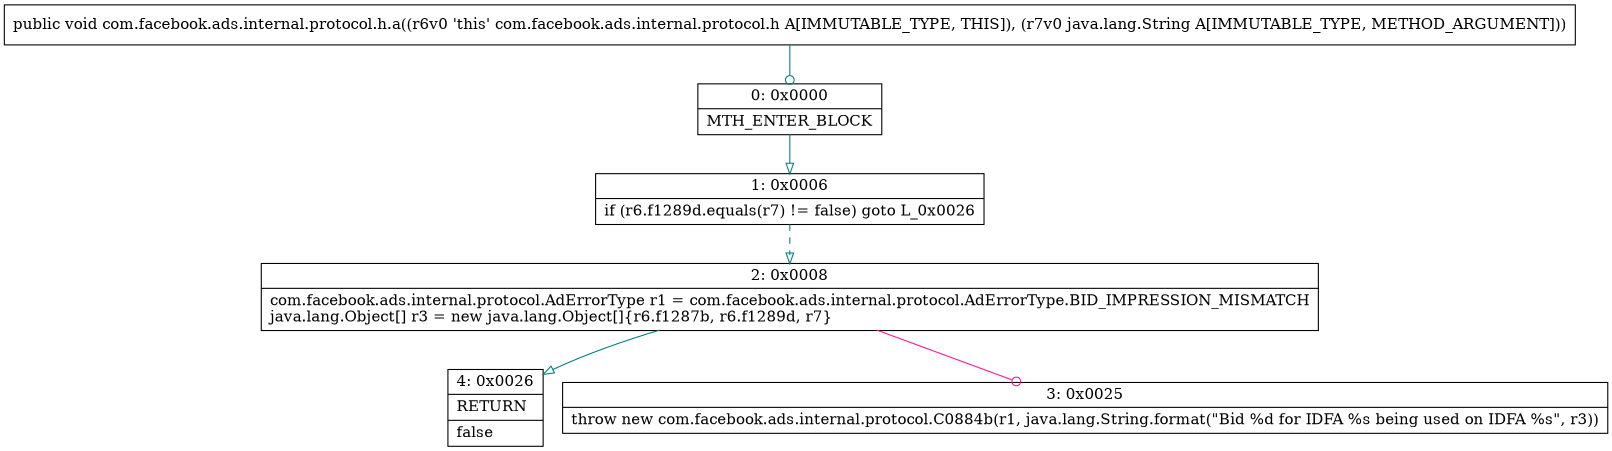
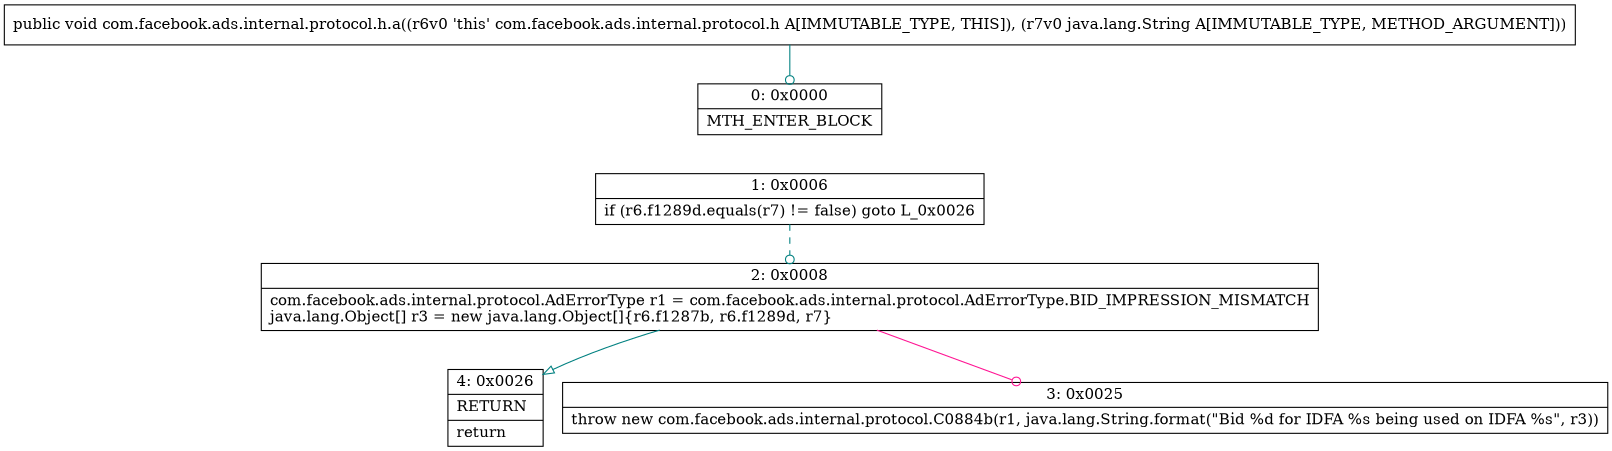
(790, 149) -> none
(790, 240) -> (790, 240)
(475, 433) -> (481, 433)
